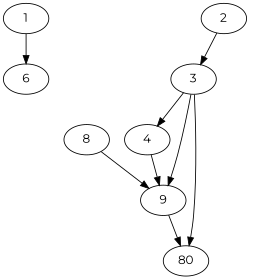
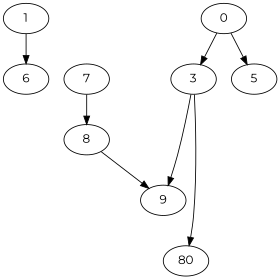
(224, 19) -> (224, 19)
none -> (87, 79)
none -> (254, 79)
(147, 140) -> none
(173, 227) -> none
